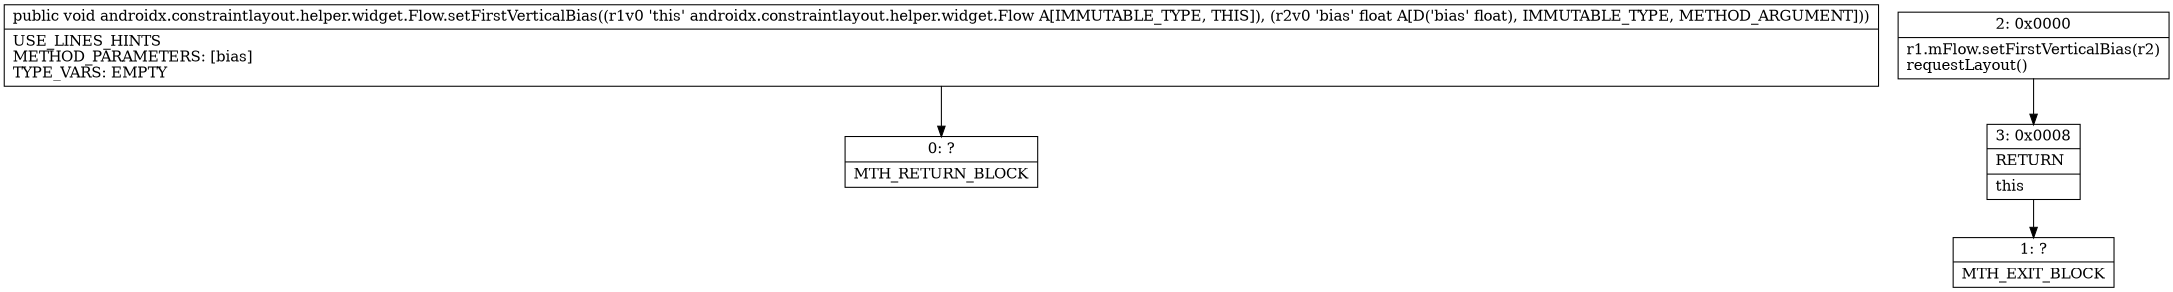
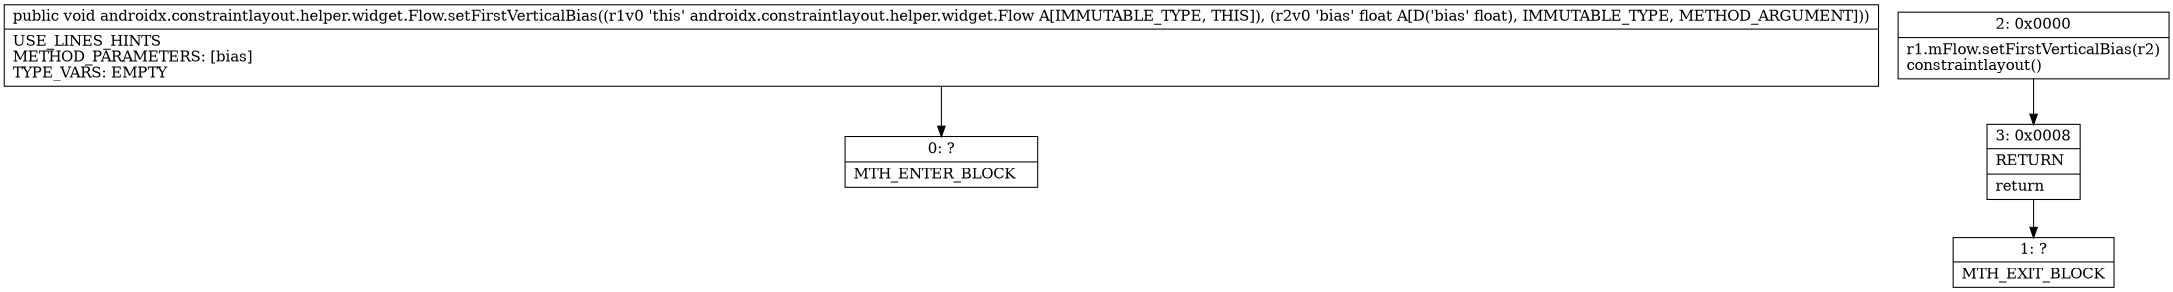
(1967, 66) -> (1974, 66)
(941, 174) -> (935, 174)
(2010, 186) -> (2020, 186)
